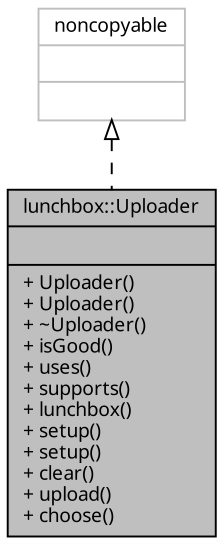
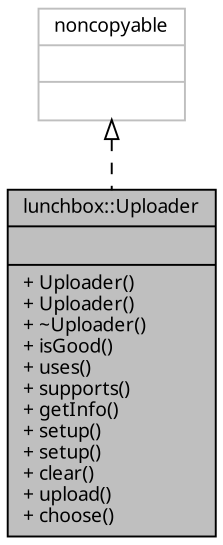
(78, 410) -> (71, 410)
